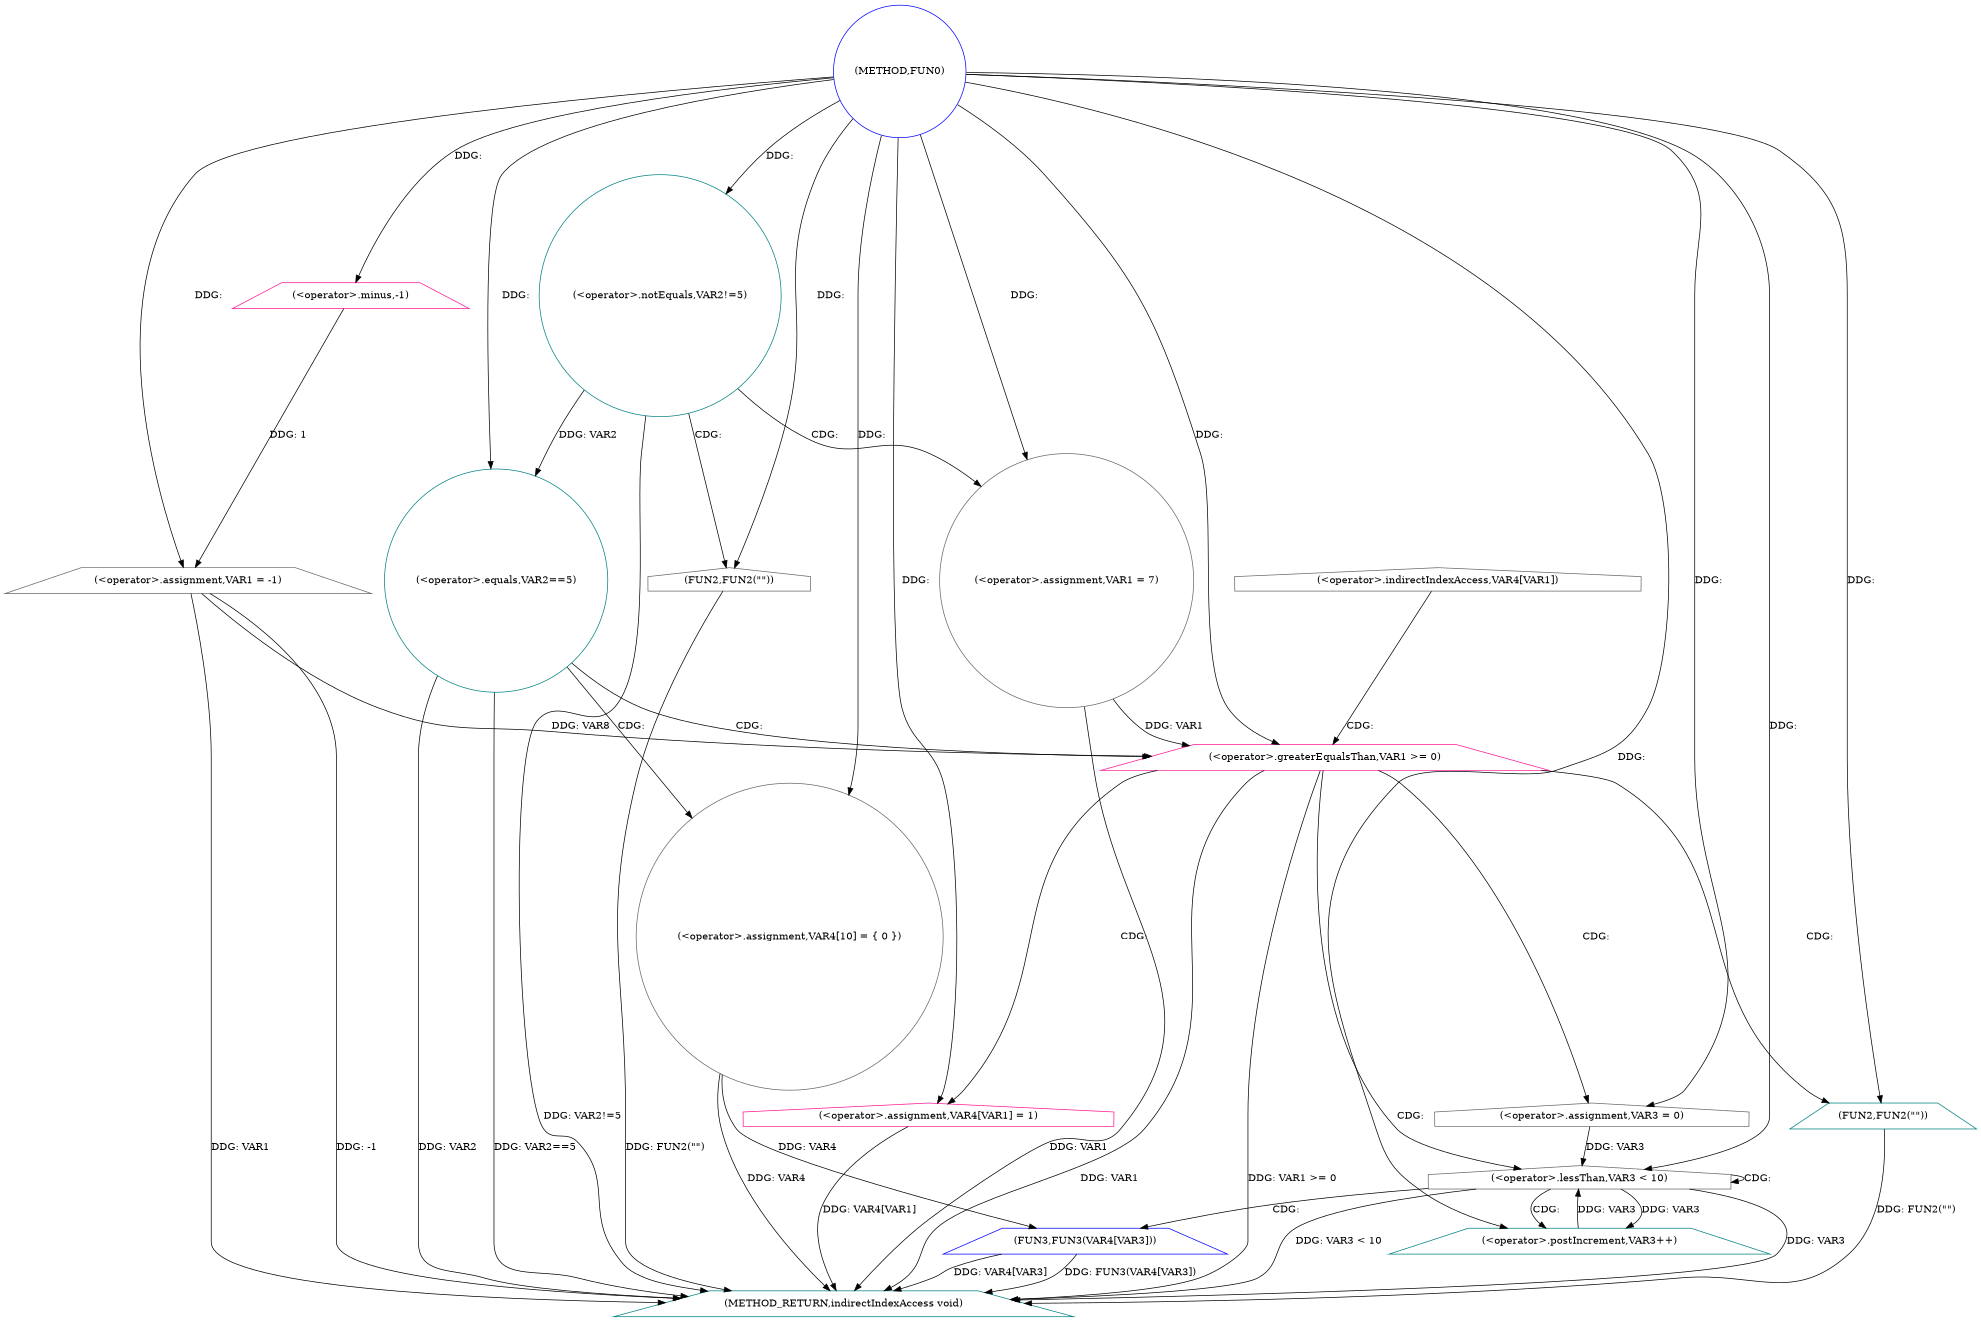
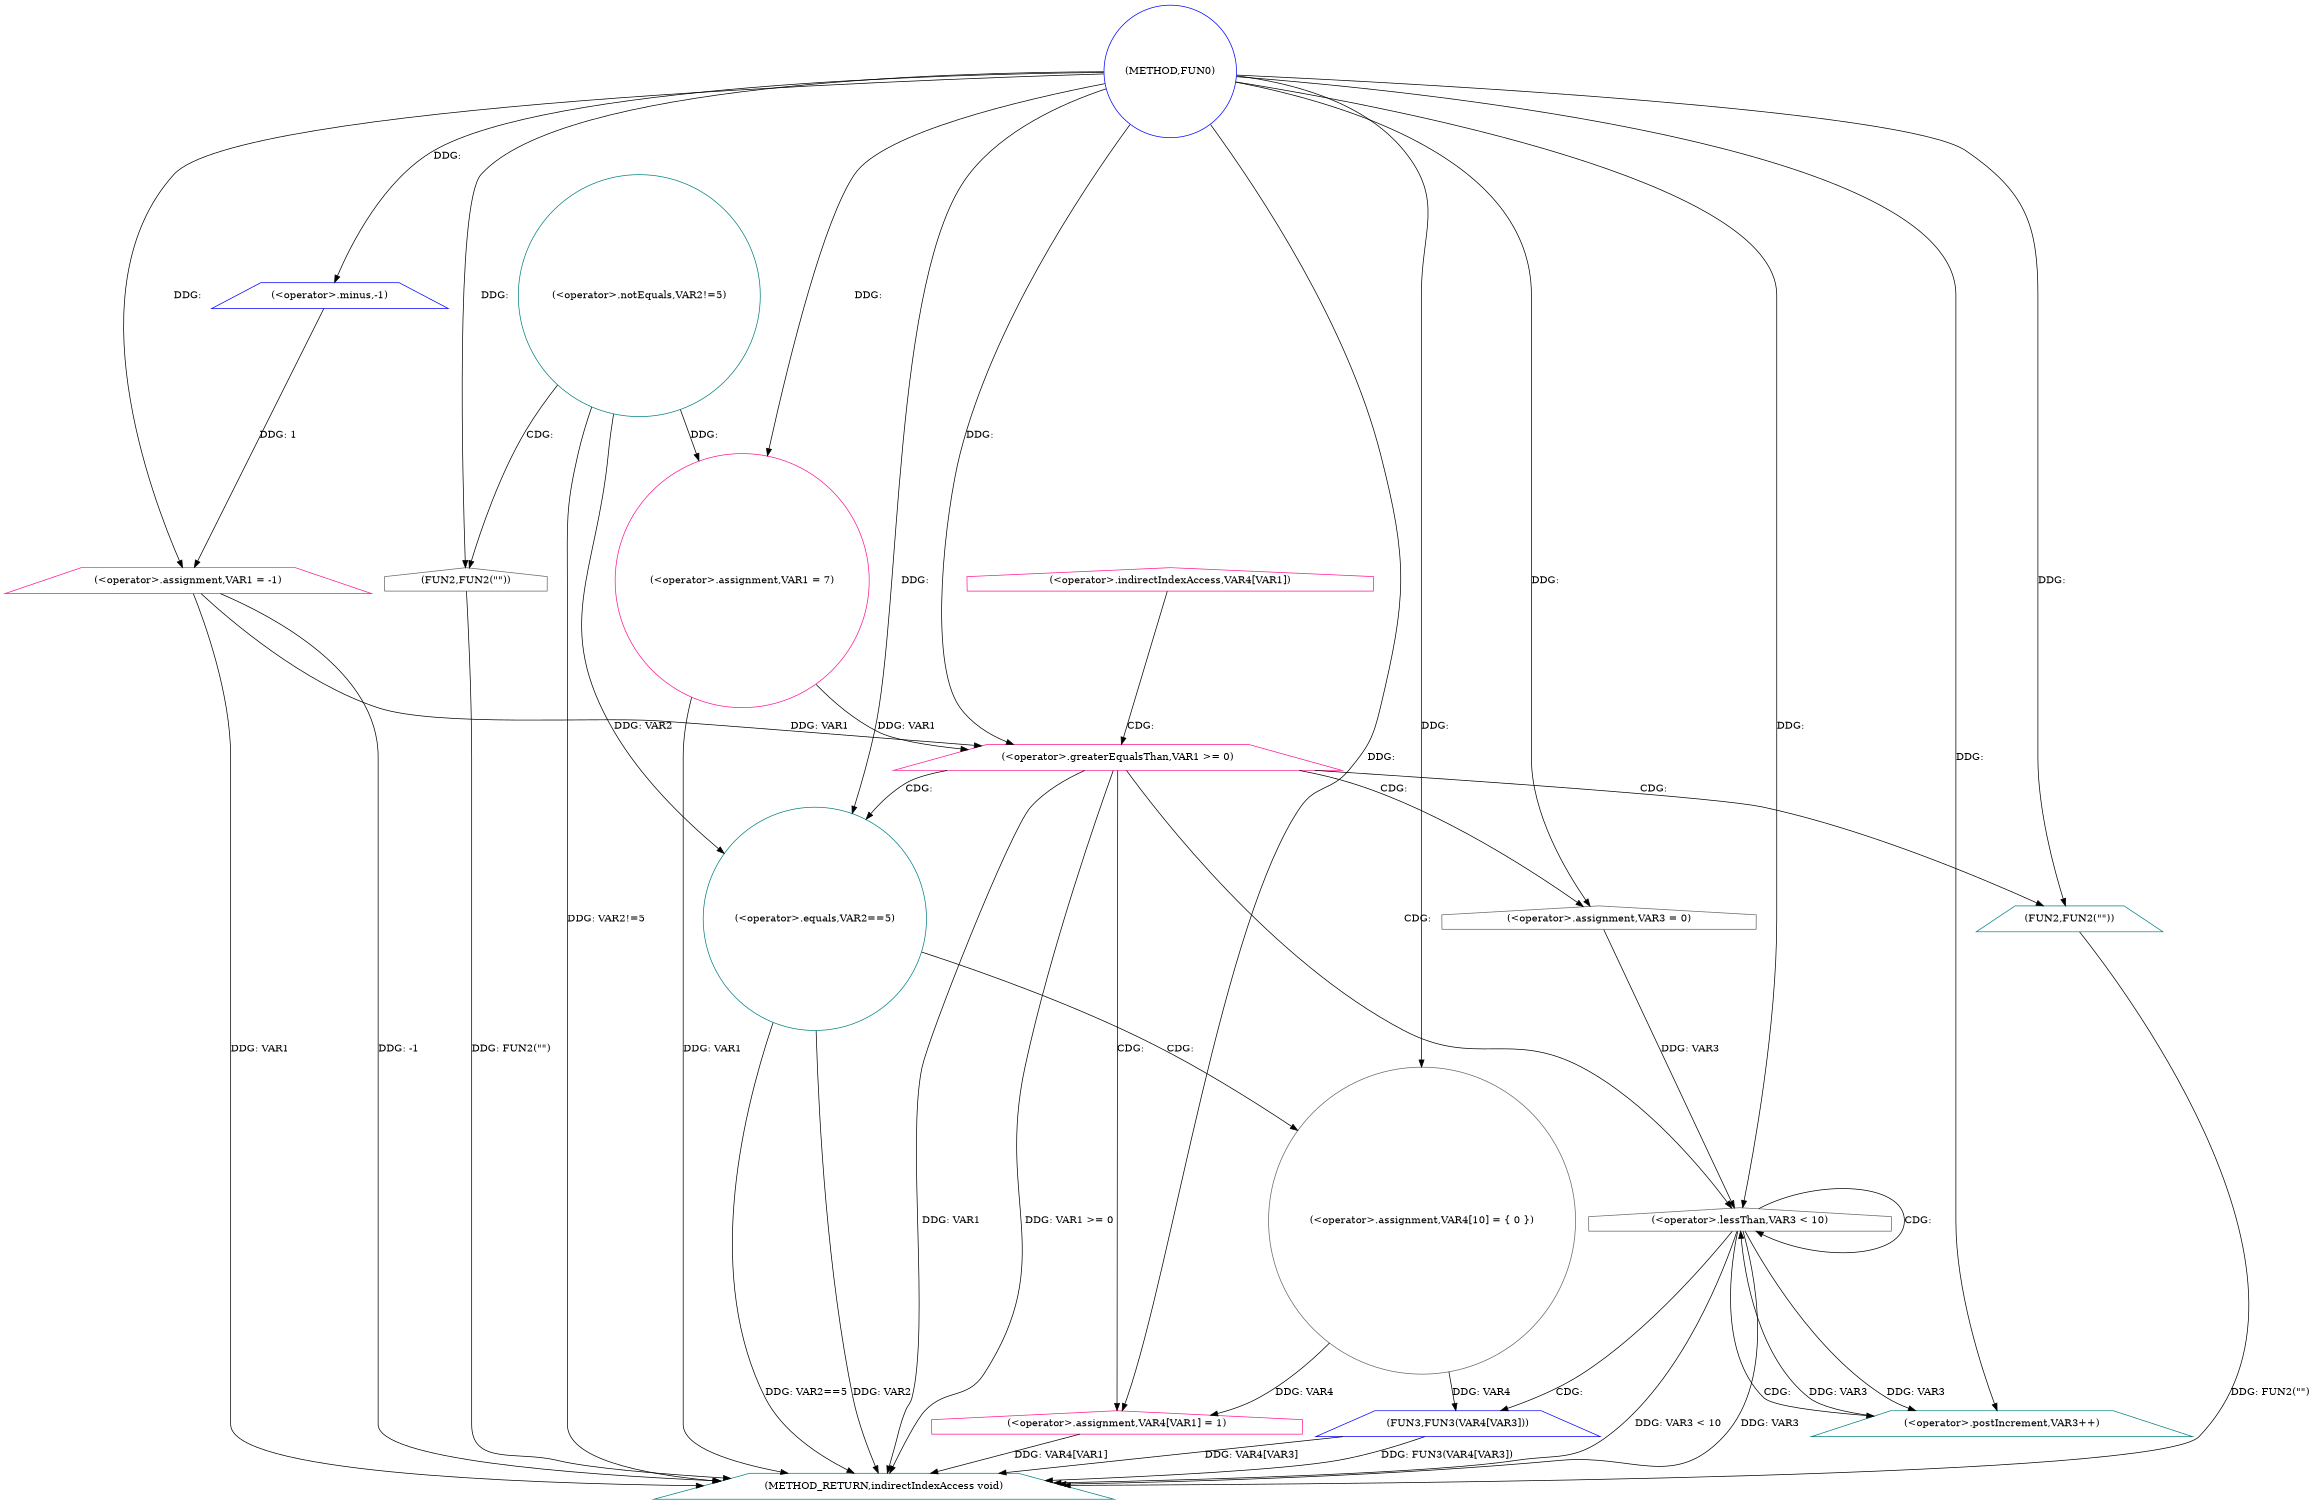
(781, 139) -> none
(351, 296) -> (330, 296)
(827, 435) -> (706, 435)
(188, 581) -> (188, 581)
(1067, 581) -> (742, 581)
(1438, 581) -> (1170, 581)
(581, 726) -> (820, 726)
(849, 744) -> (905, 784)
(748, 1190) -> (1278, 1386)
